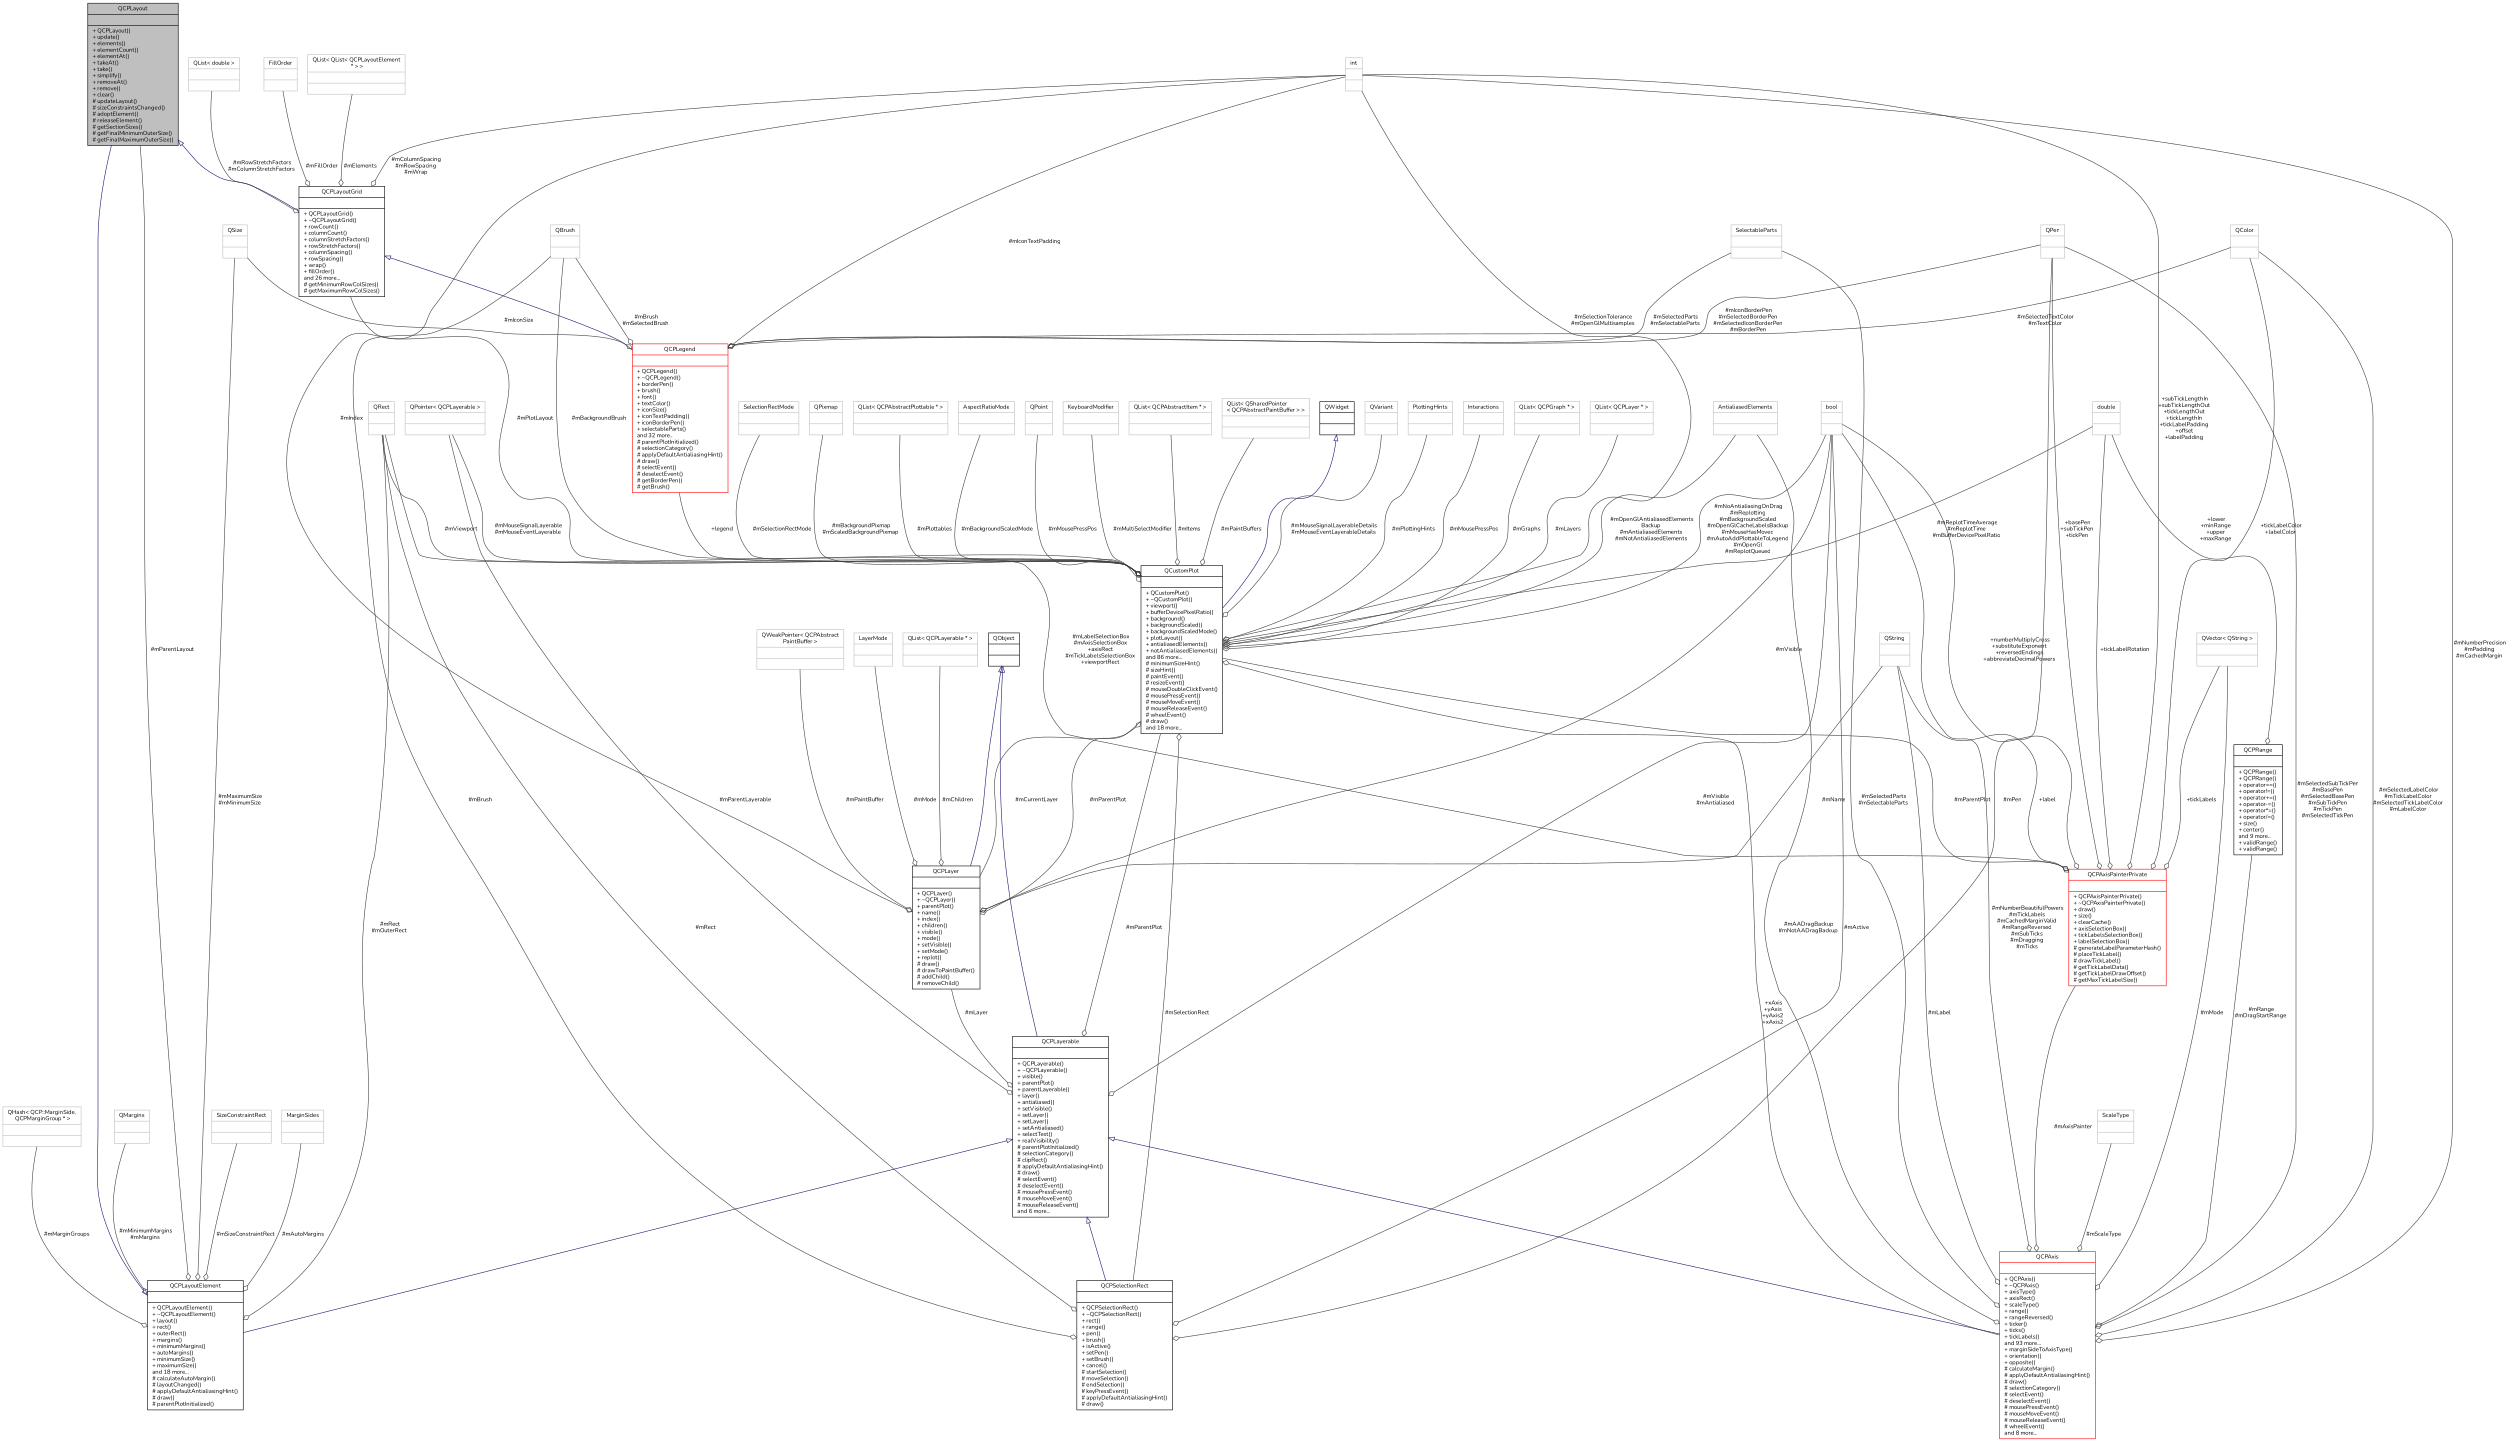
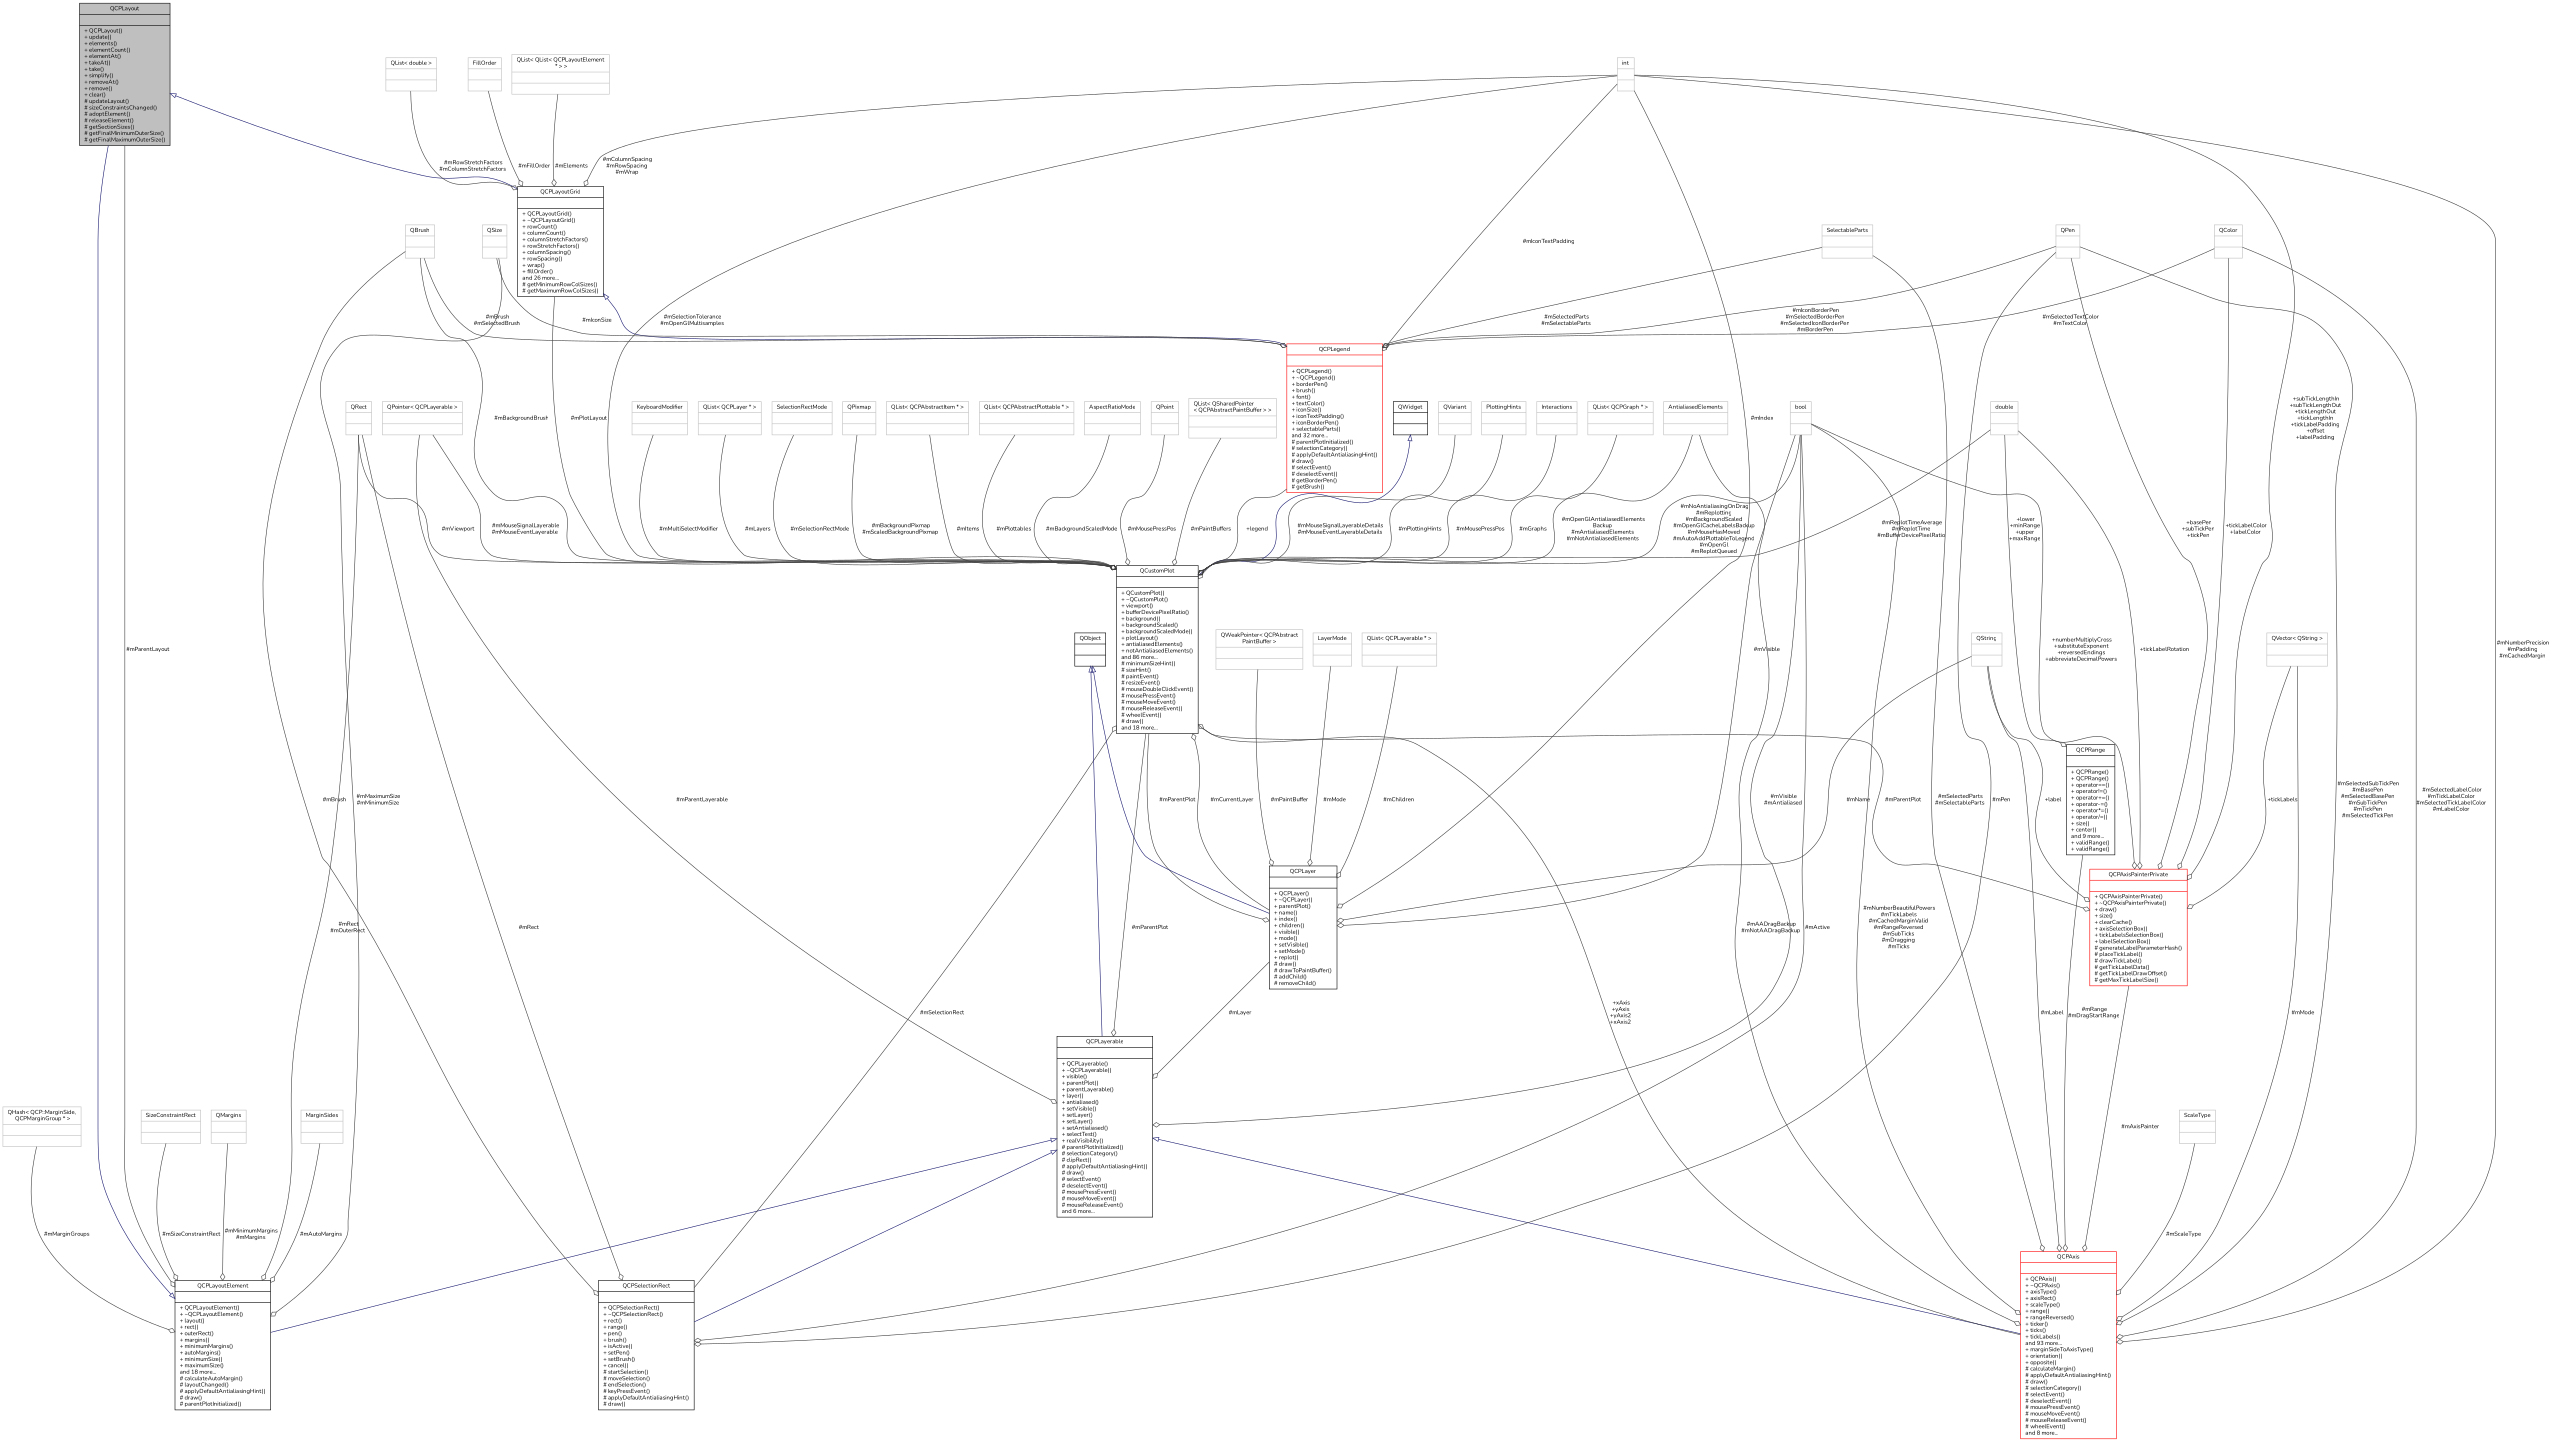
(1112, 744) -> none
